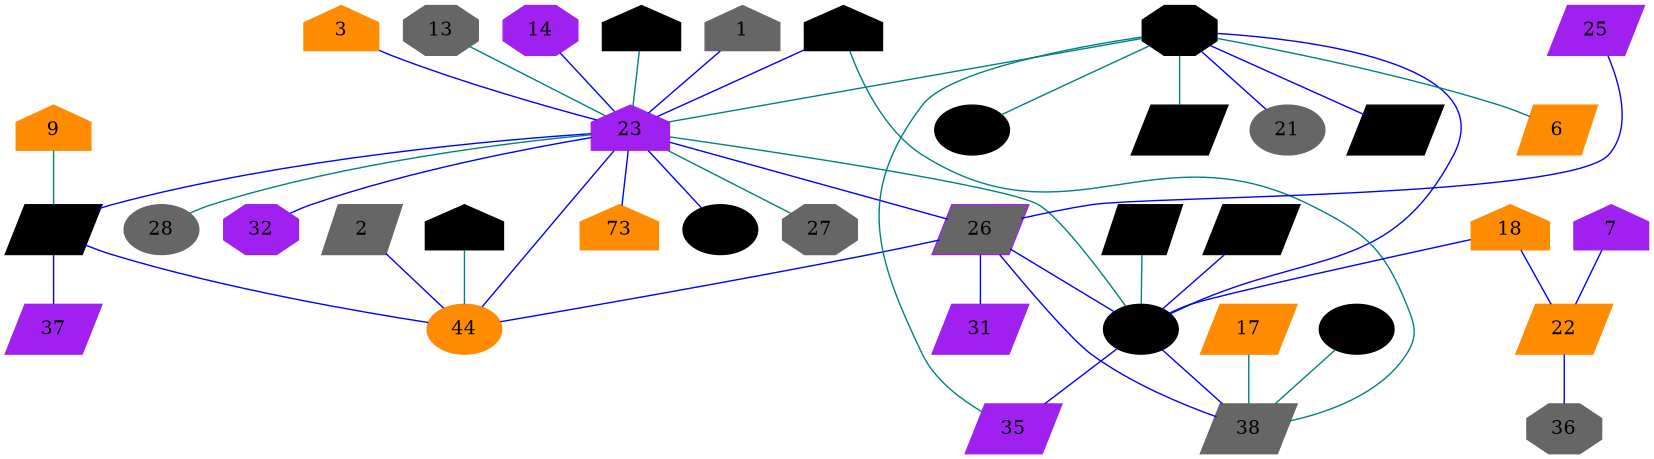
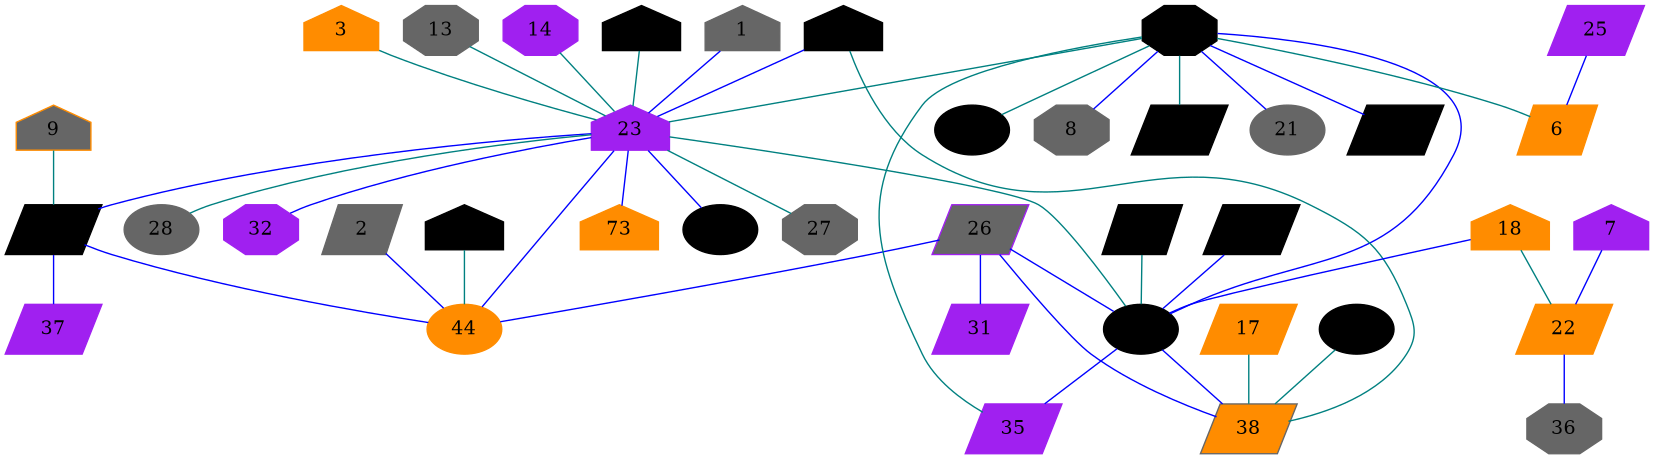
(587, 82) -> (587, 82)
(487, 88) -> (487, 88)
(54, 130) -> (54, 130)
none -> (1072, 130)
(809, 181) -> none
(1369, 192) -> (1577, 80)
(1536, 277) -> (1536, 277)
(1249, 429) -> (1249, 429)
